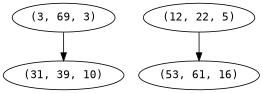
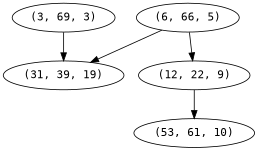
none -> (188, 18)
(199, 18) -> (194, 75)
(64, 75) -> (64, 75)
(199, 75) -> (194, 133)
